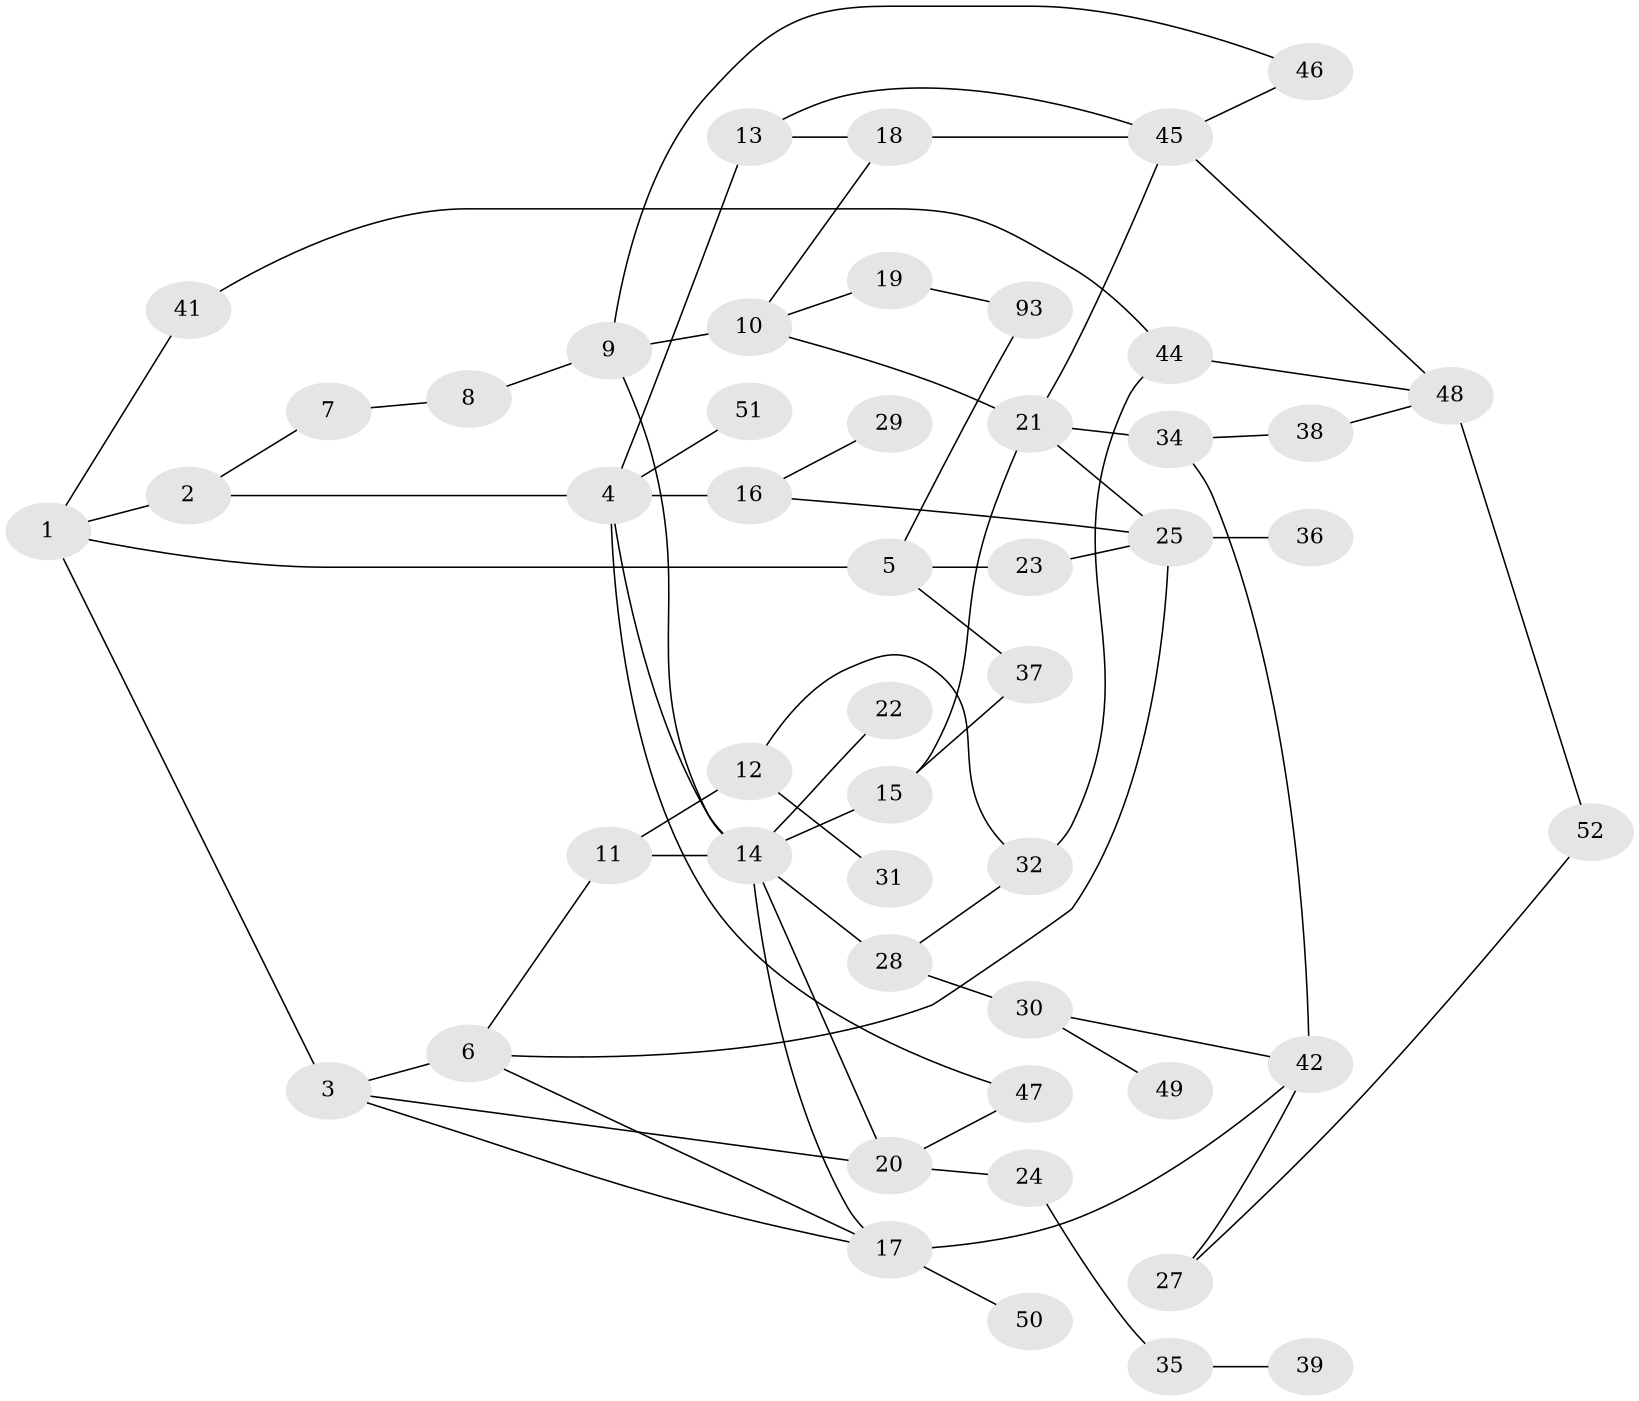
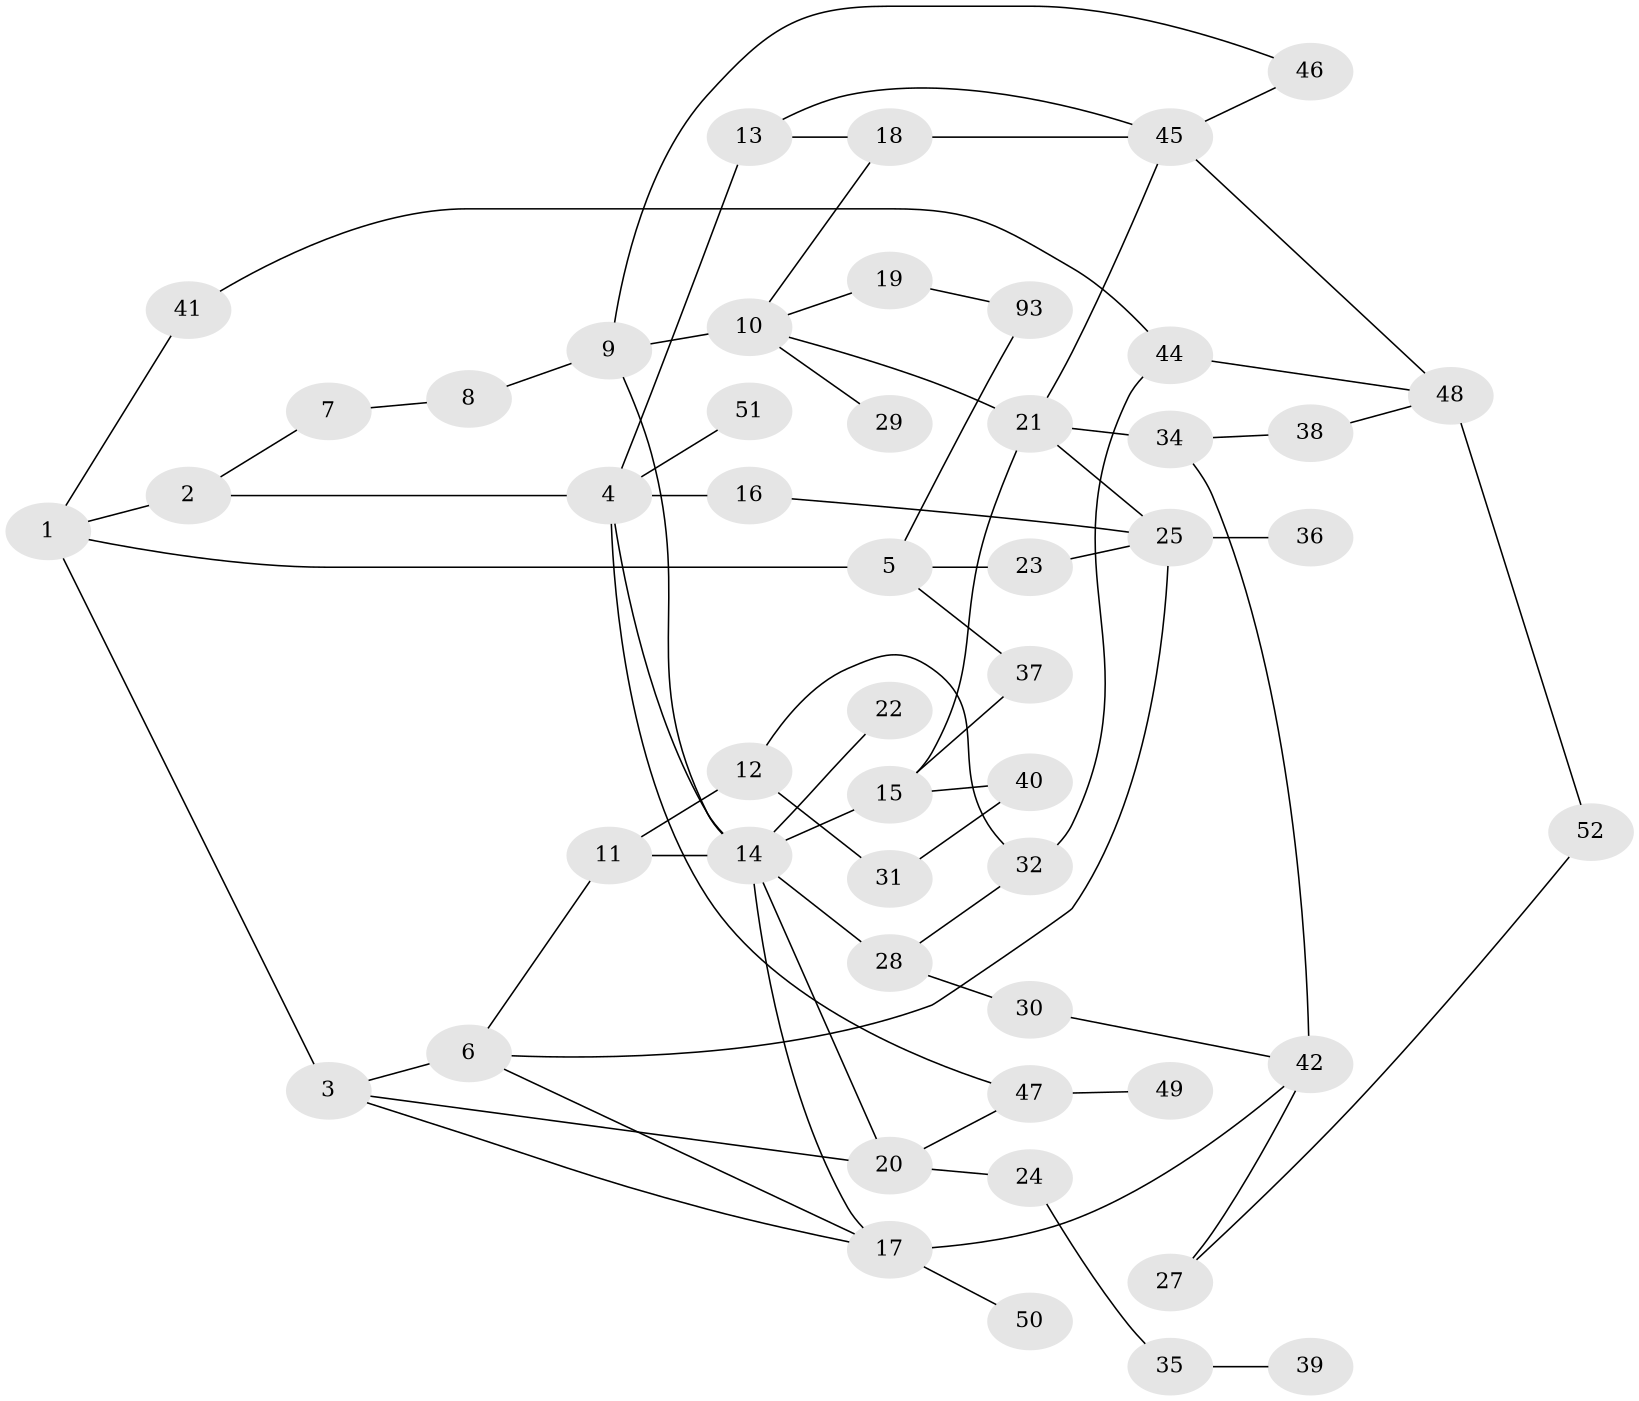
(820, 460) -> (820, 376)
none -> (1030, 782)
(1100, 1050) -> (1100, 1092)
